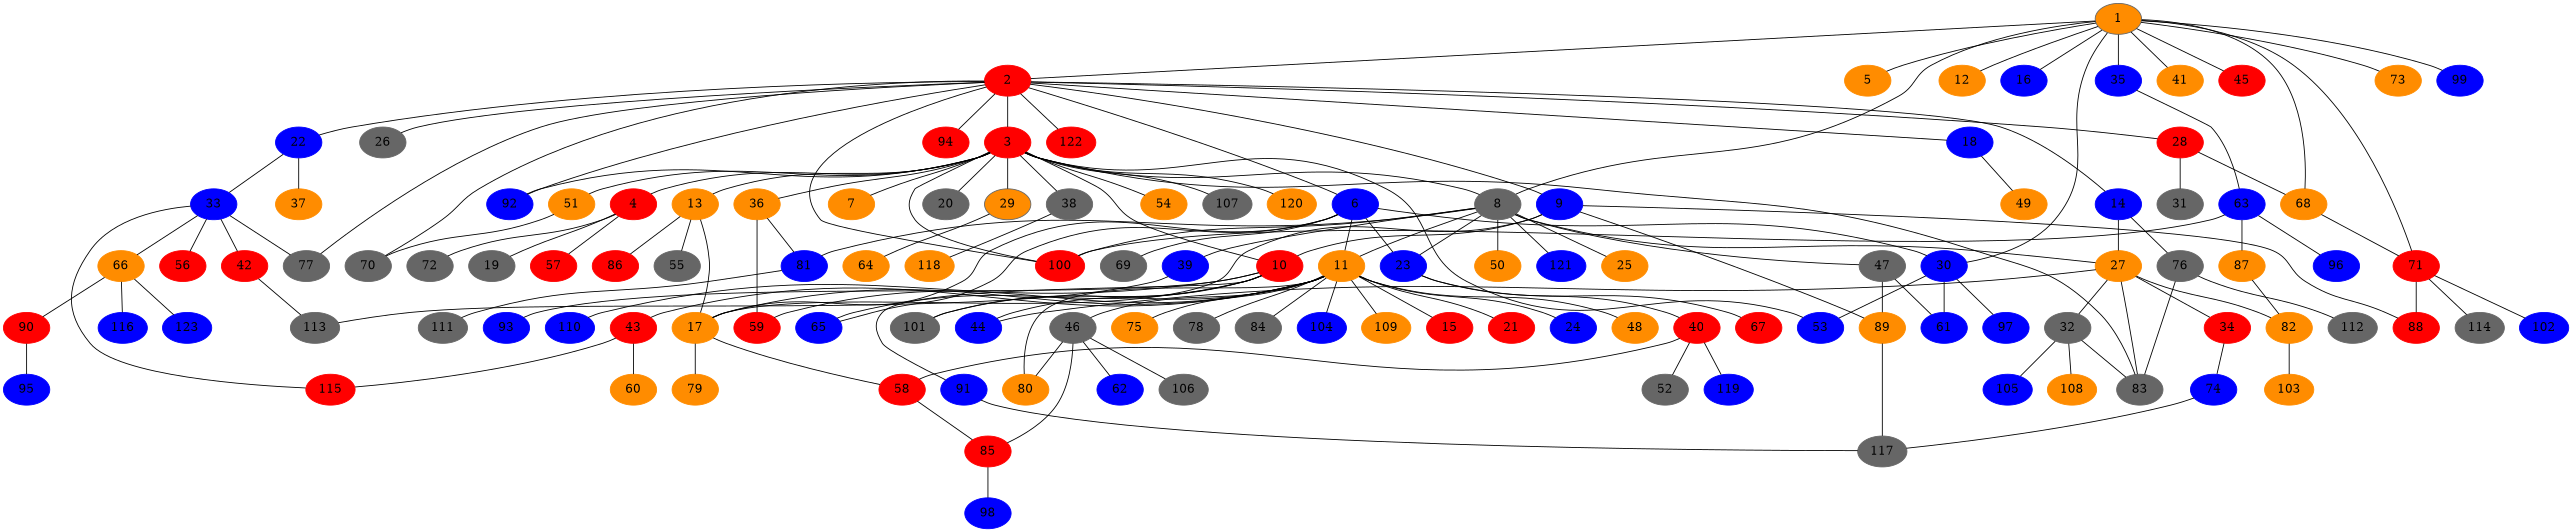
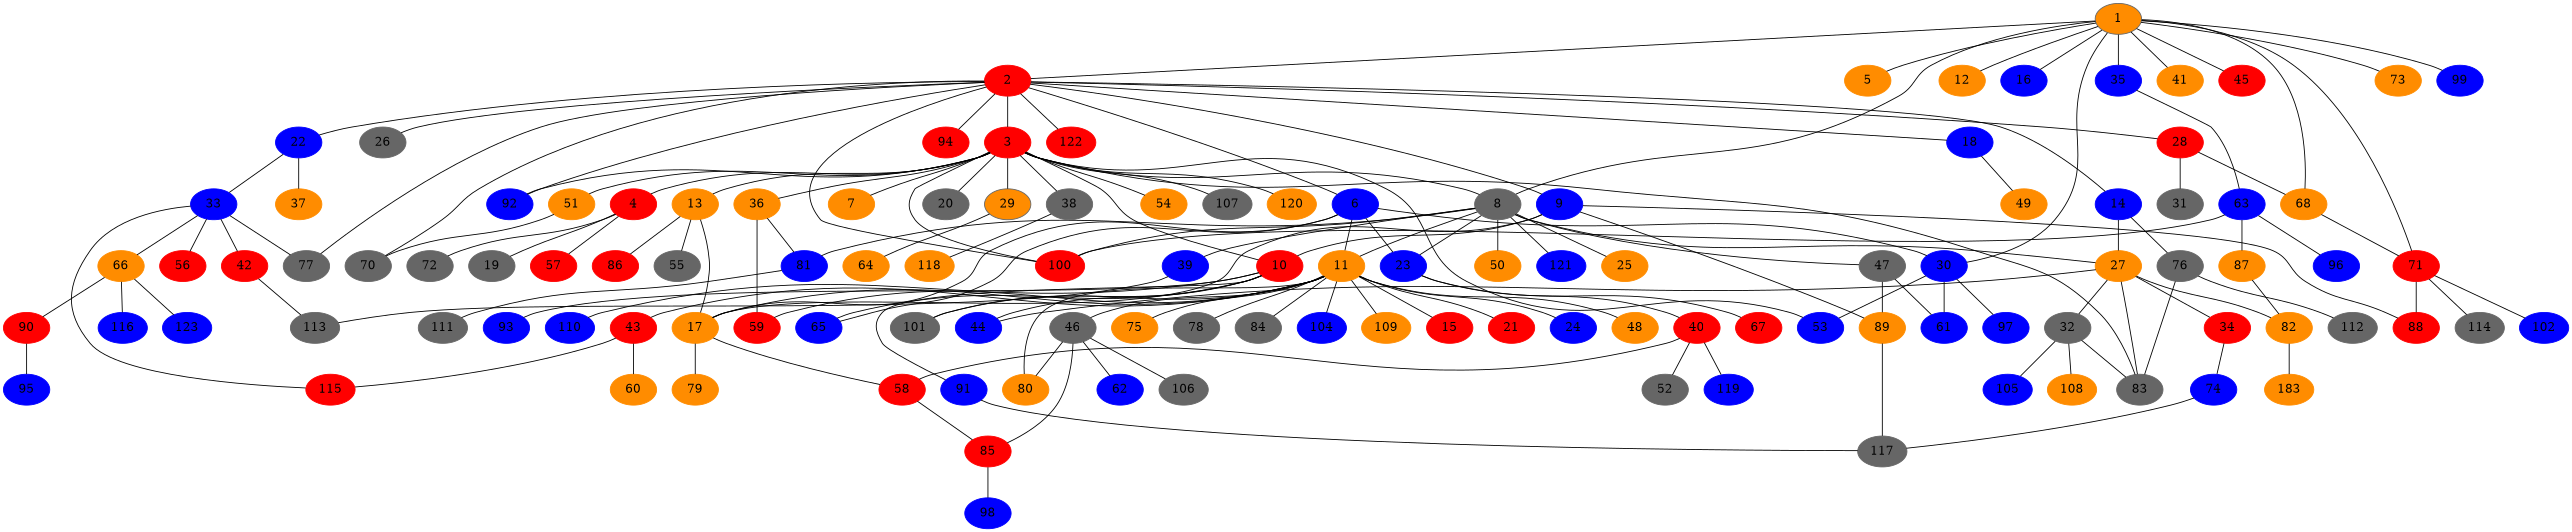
(1124, 266) -> none
(2289, 390) -> (2289, 390)
